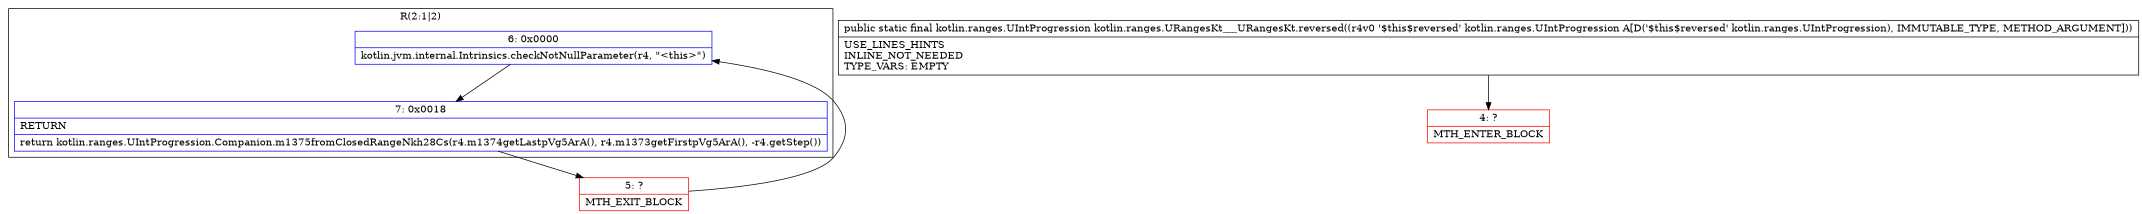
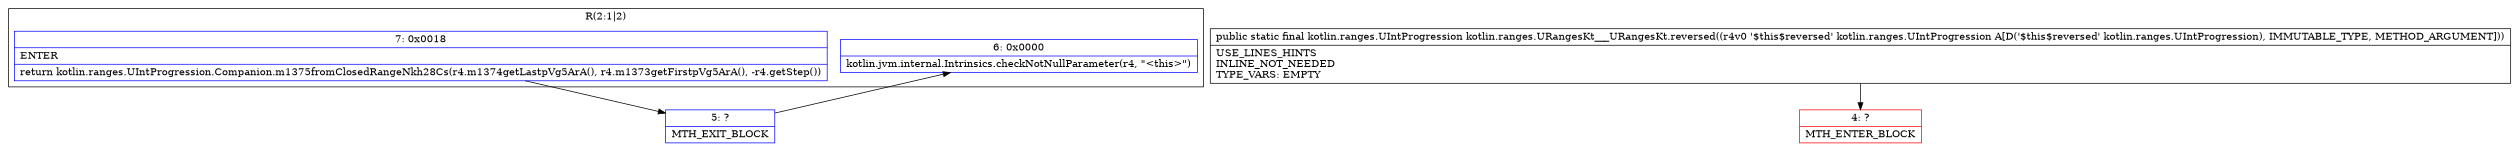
(486, 81) -> none
(43, 126) -> (39, 56)
(634, 194) -> (720, 126)
